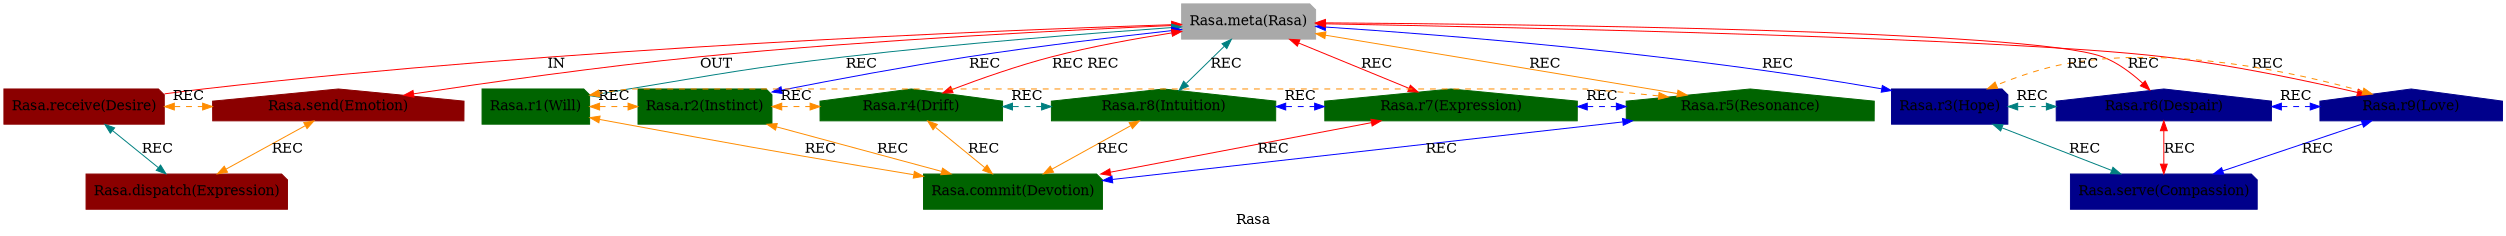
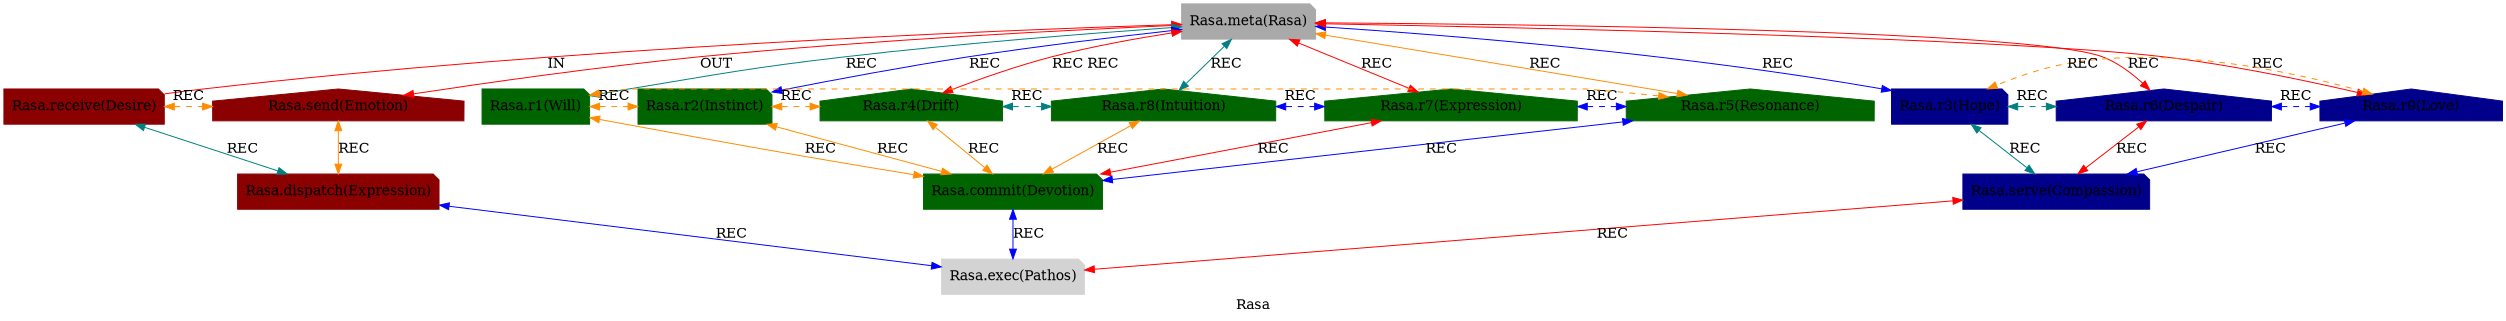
none -> (1013, 277)
